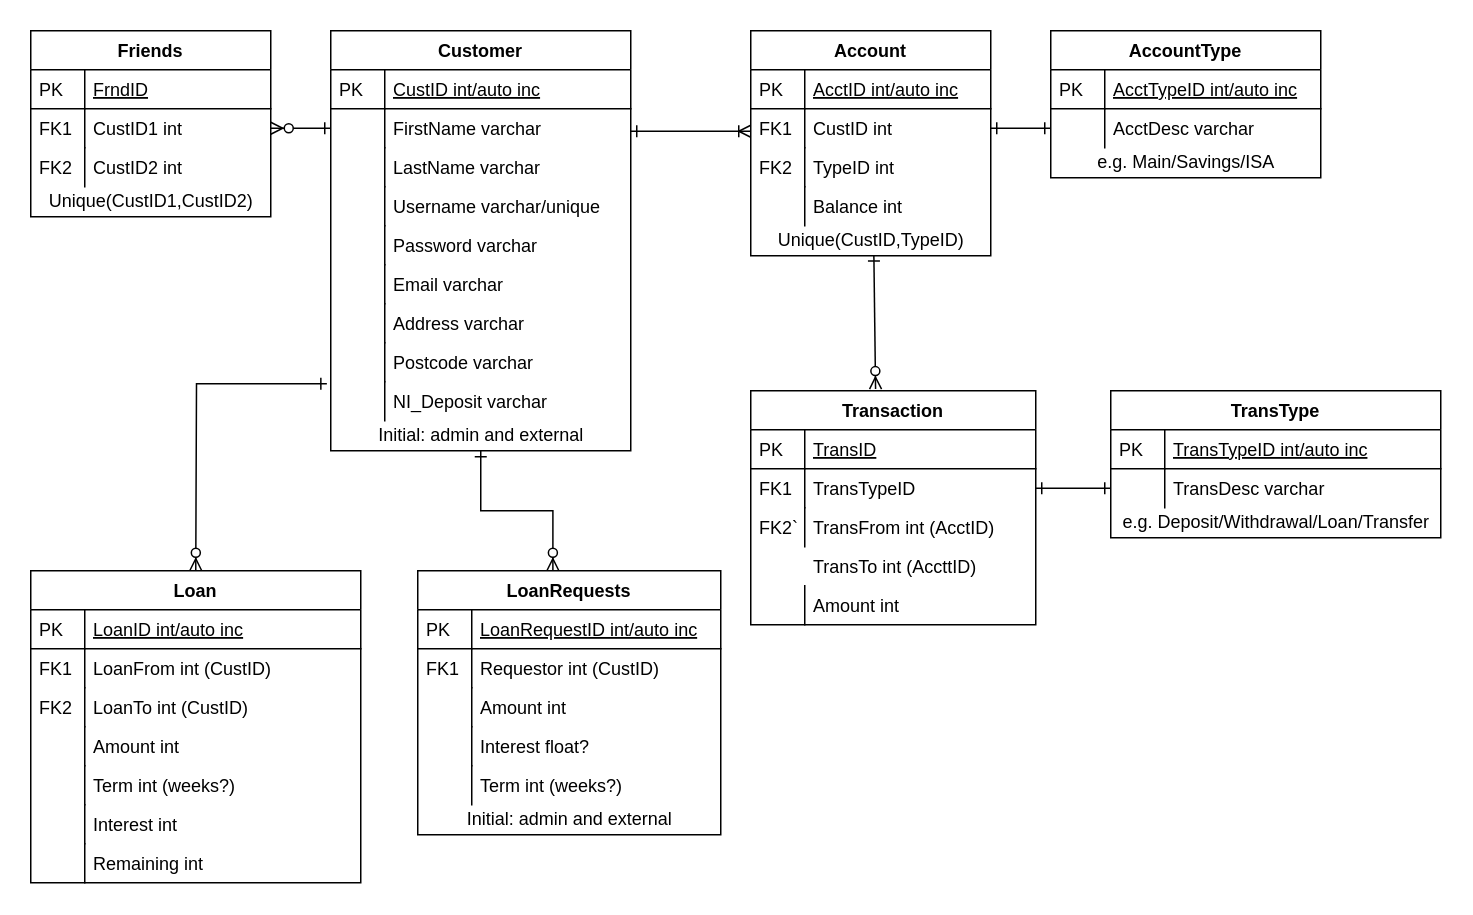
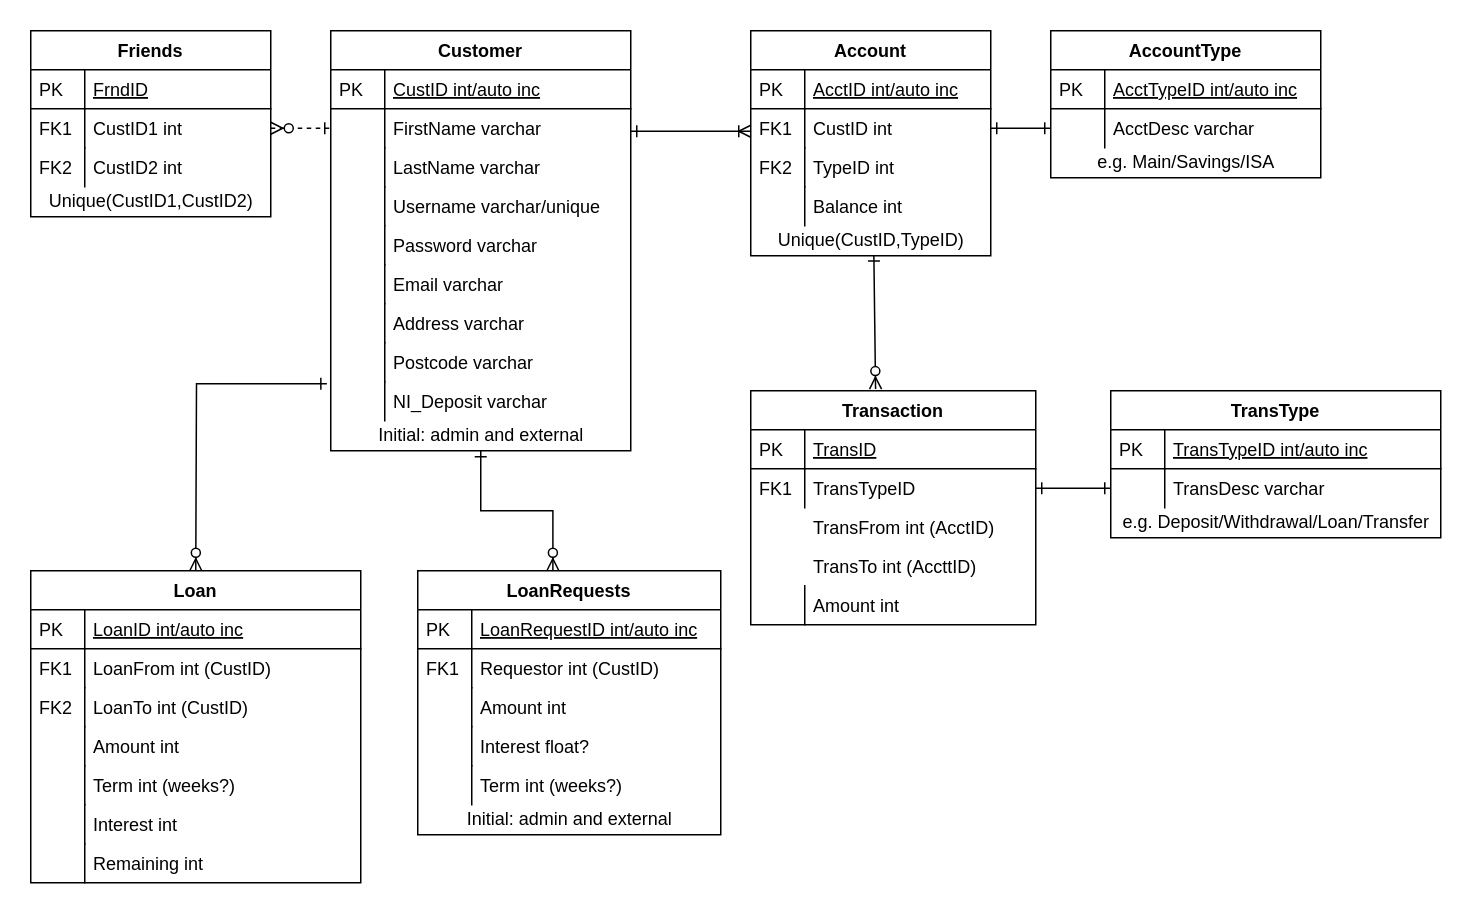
(310, 128) -> (310, 128)
(778, 527) -> none
